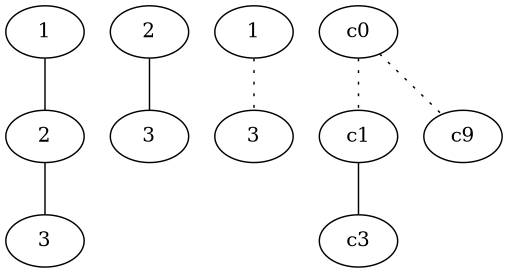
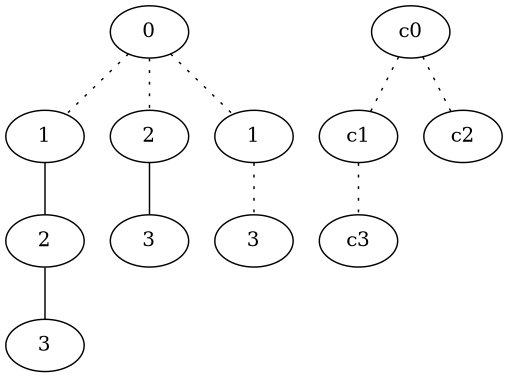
none -> (149, 32)
(463, 136) -> (463, 136)
(358, 189) -> (358, 189)
